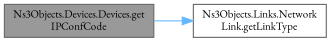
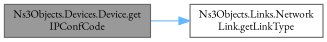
(79, 21) -> (77, 21)
